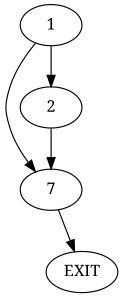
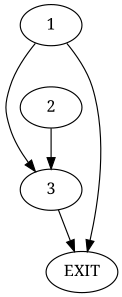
(51, 61) -> (100, 138)
(51, 190) -> (51, 190)
